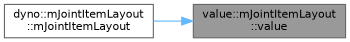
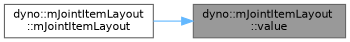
(269, 21) -> (269, 21)
